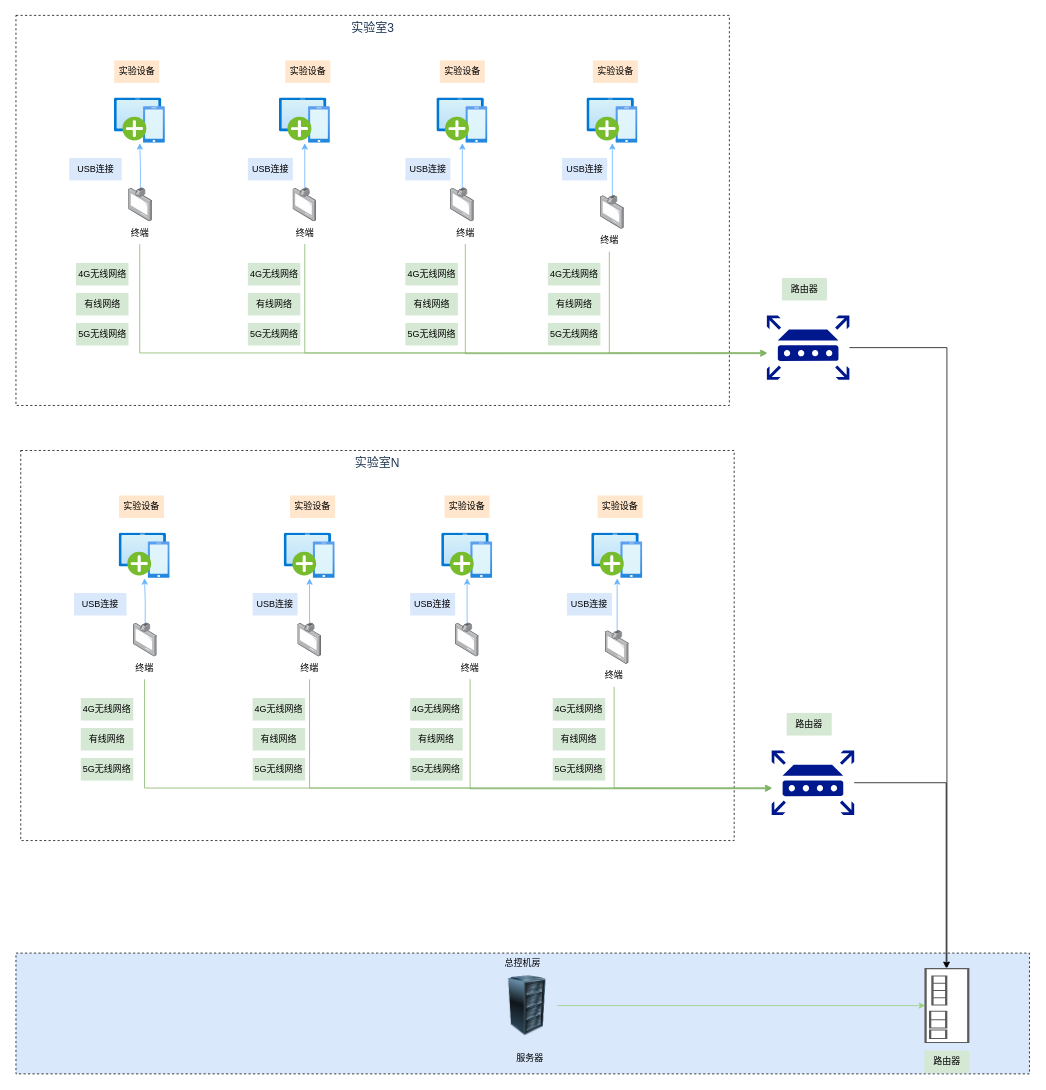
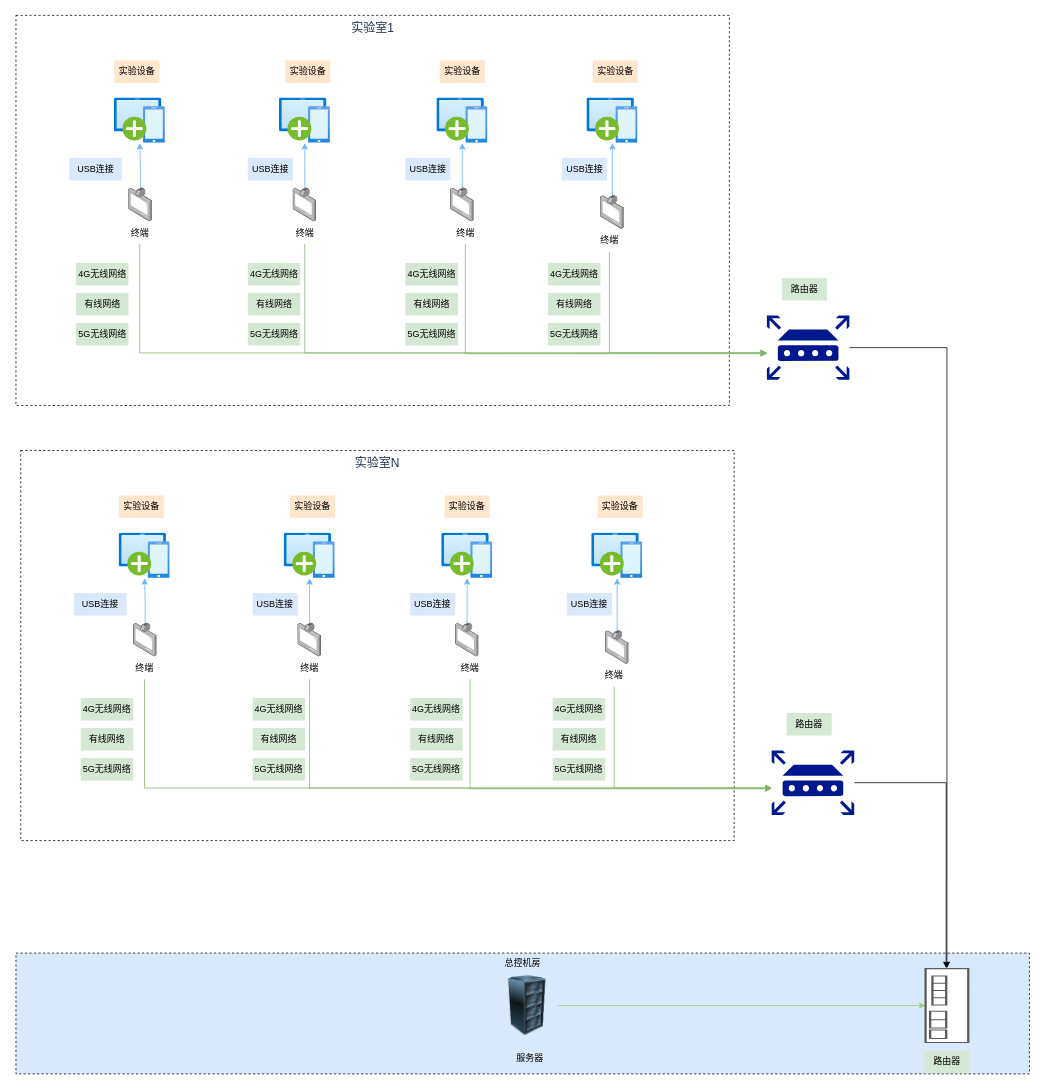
(373, 26) -> (373, 26)
